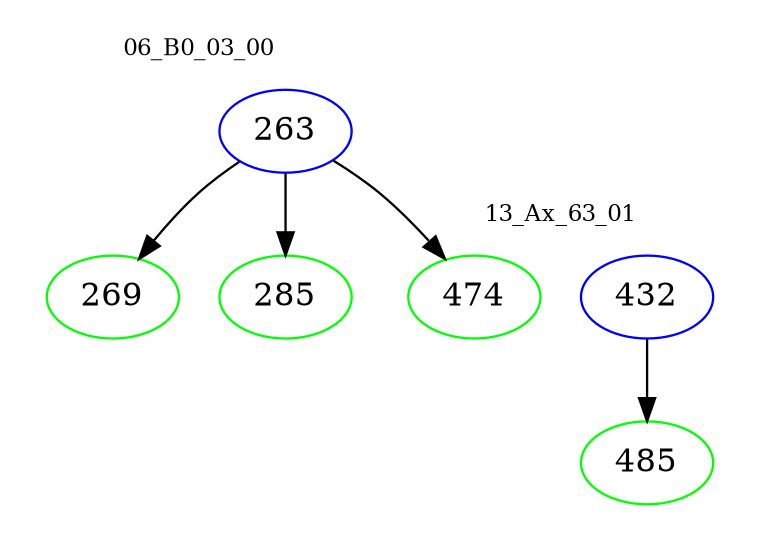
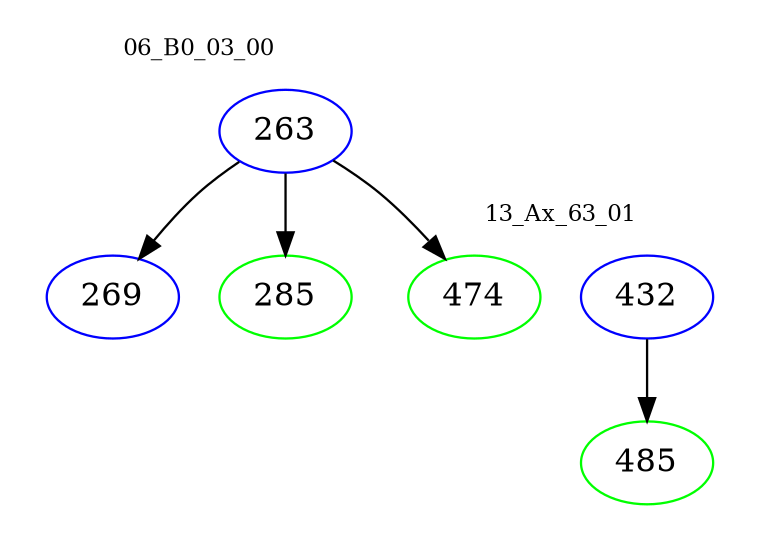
(113, 297) -> (113, 297)
